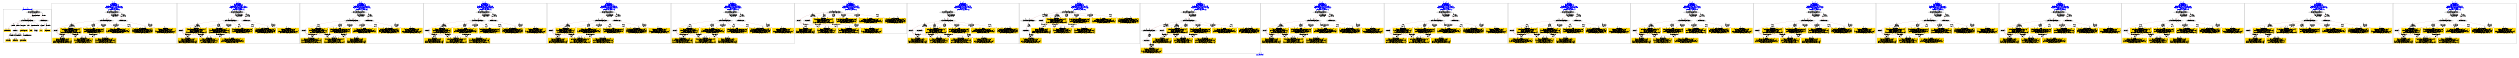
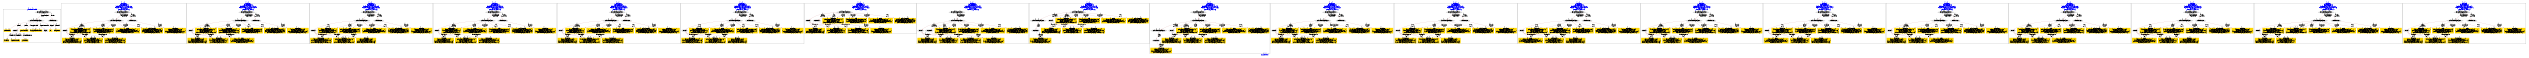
(24, 31) -> (24, 31)
(31, 31) -> (36, 31)
(15, 41) -> (15, 41)
